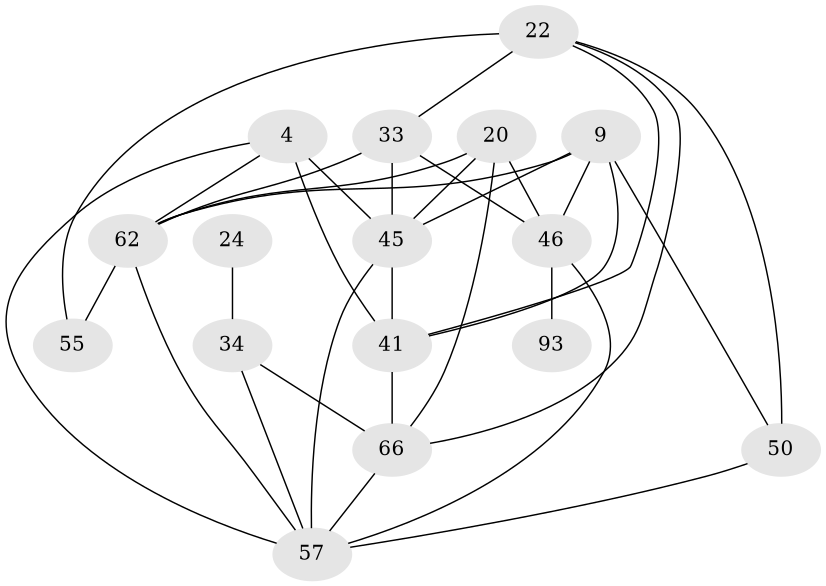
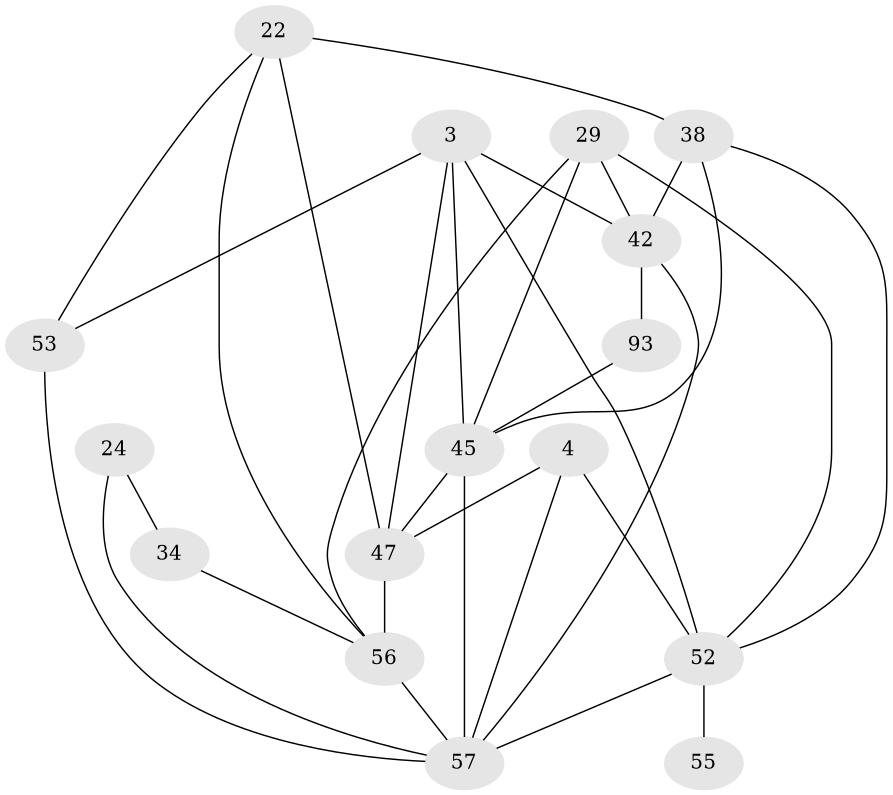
(214, 95) -> none
(392, 136) -> (694, 136)
(497, 136) -> (589, 136)
(601, 136) -> (451, 136)
(329, 178) -> (553, 398)
(128, 241) -> (704, 659)
(552, 241) -> (642, 241)
(392, 345) -> (385, 554)
(272, 450) -> (209, 669)
(392, 450) -> (385, 659)
(781, 450) -> (45, 345)
